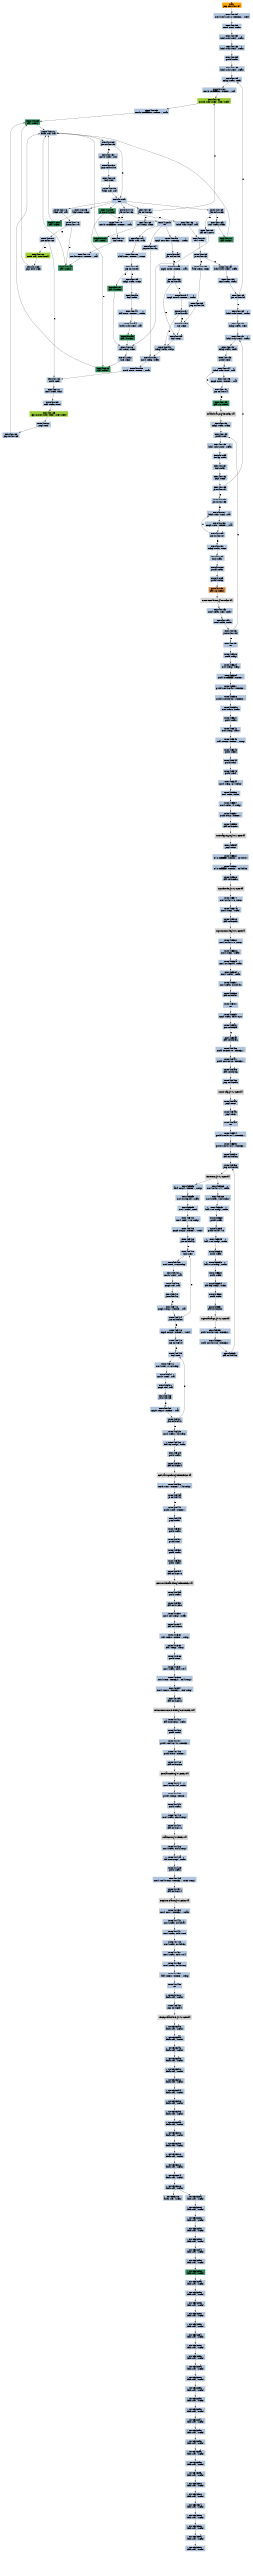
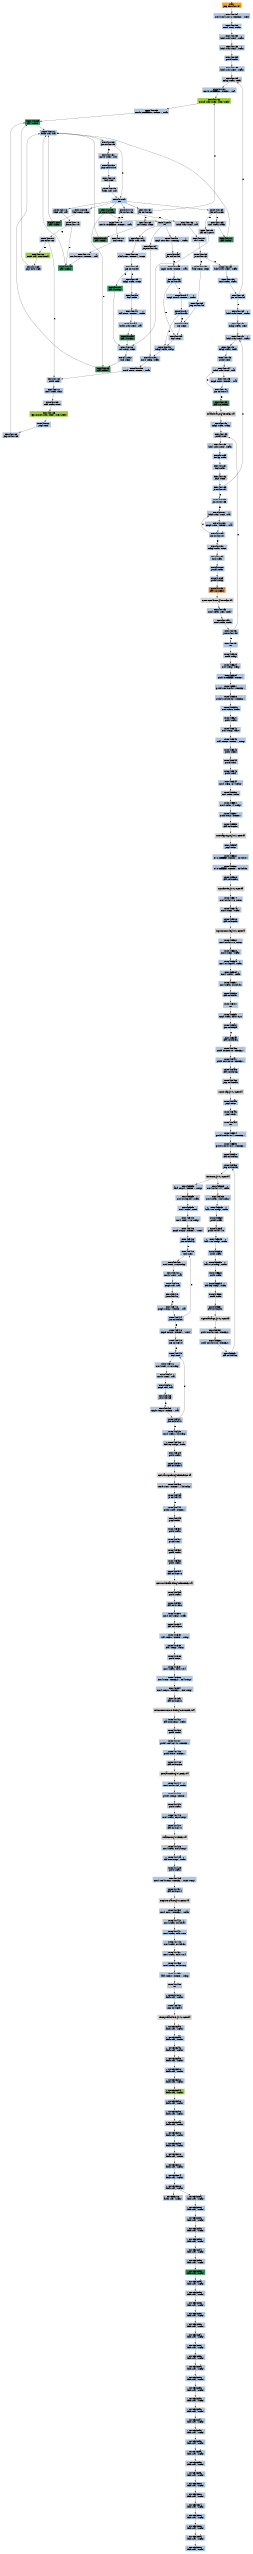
(175, 2092) -> (175, 2092)
